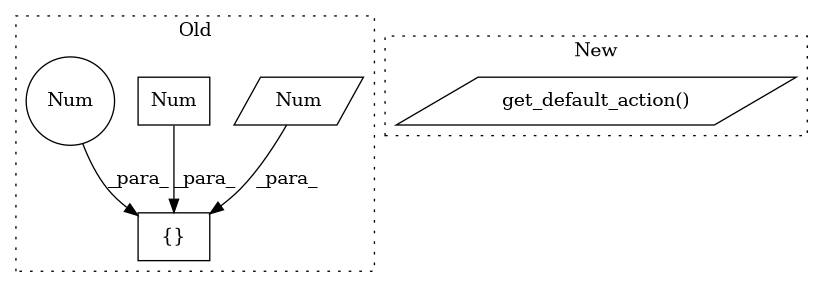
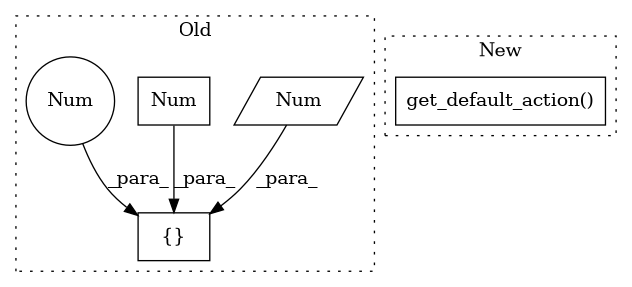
(596, 101) -> (501, 101)
